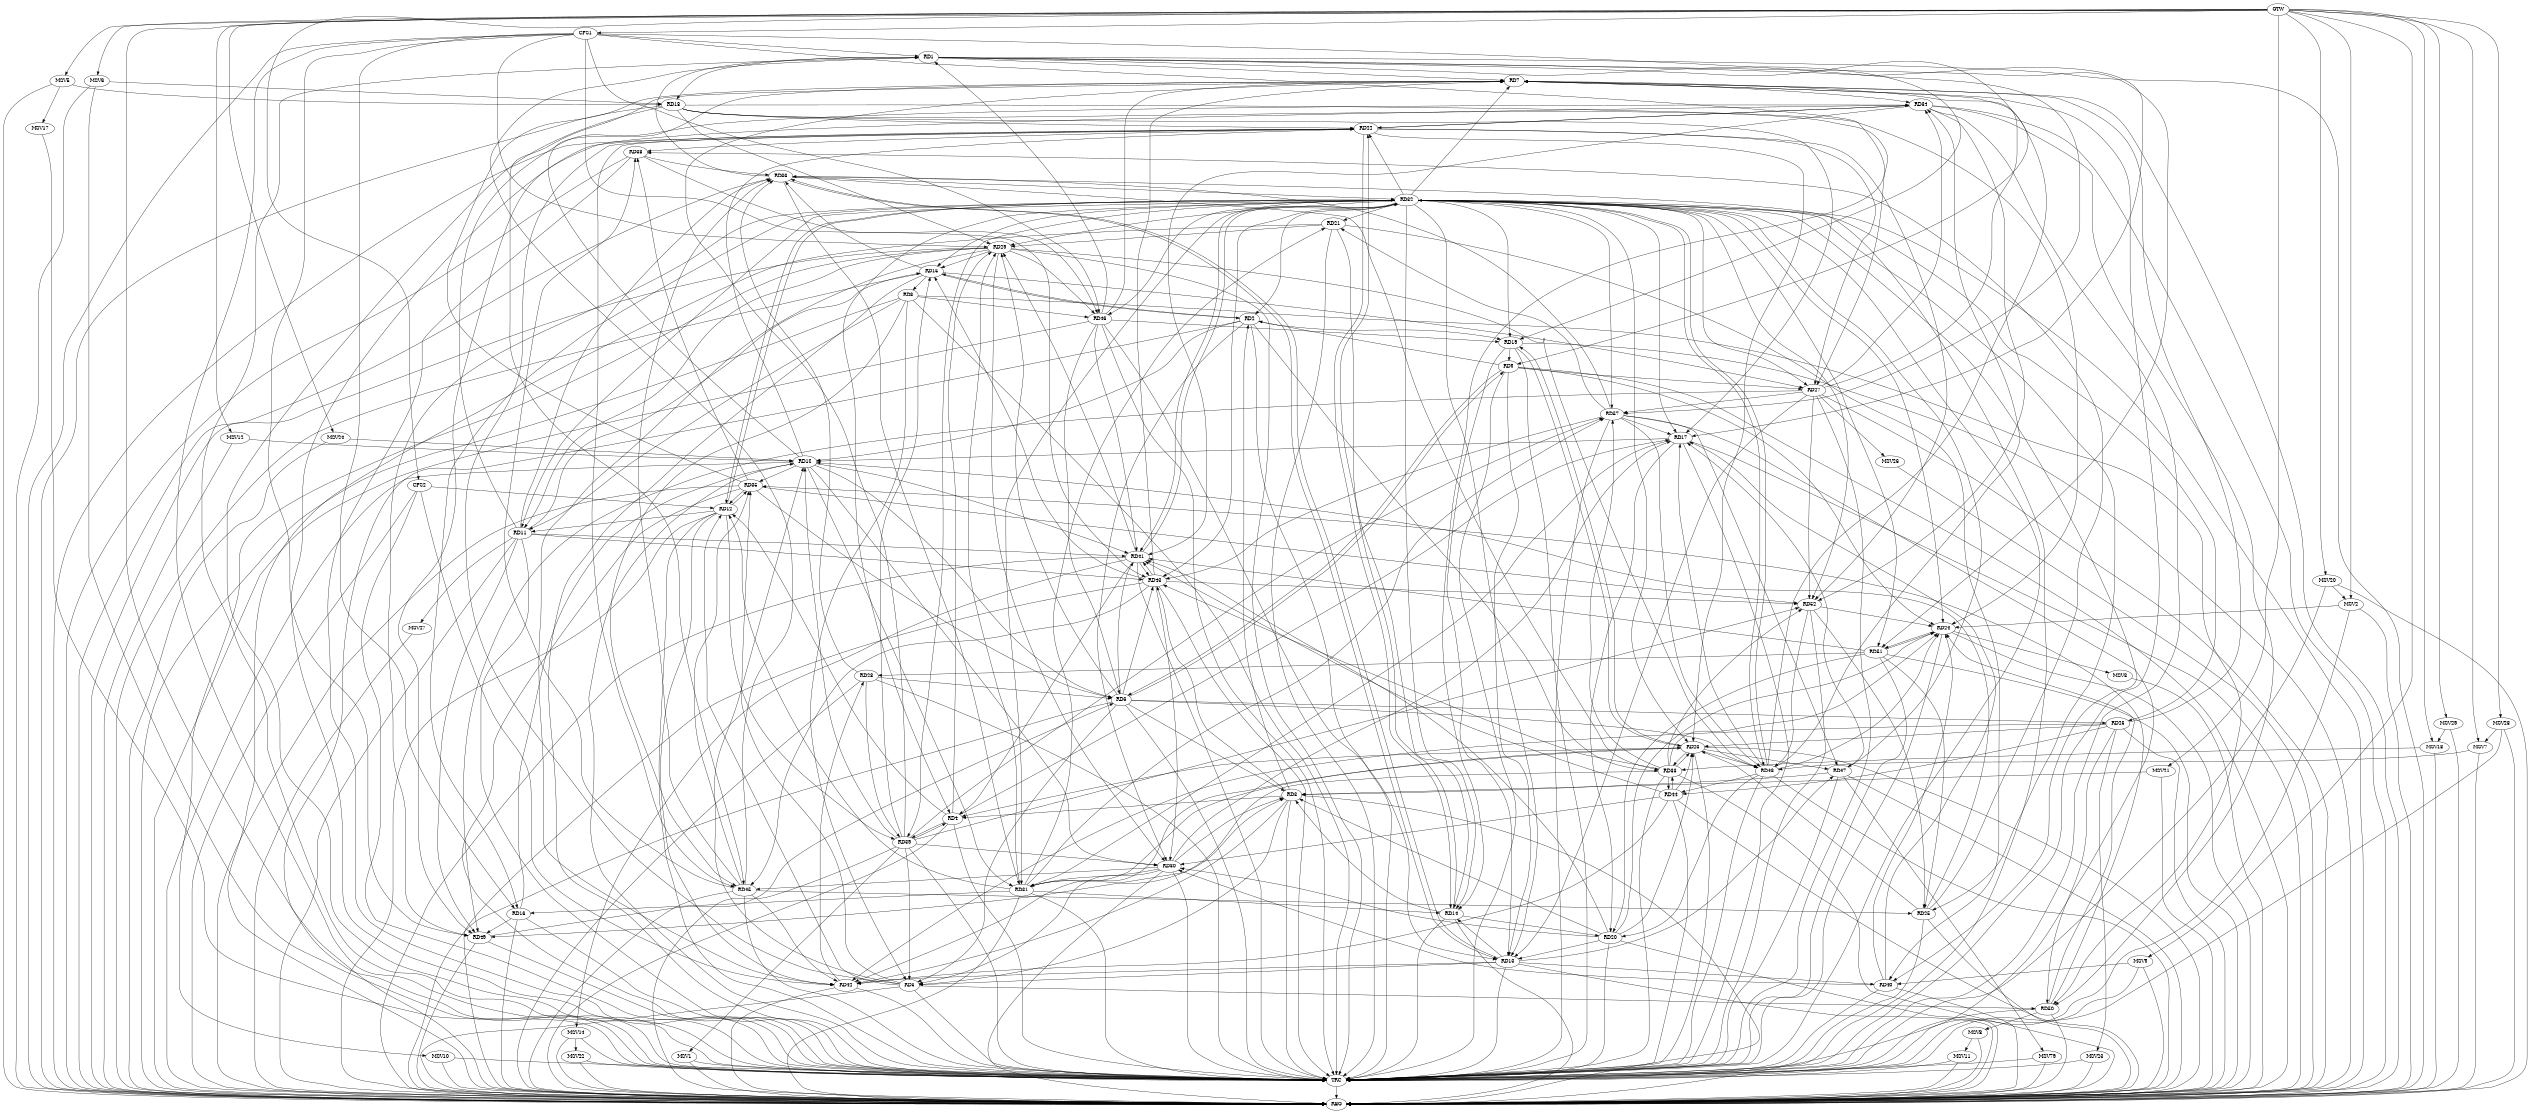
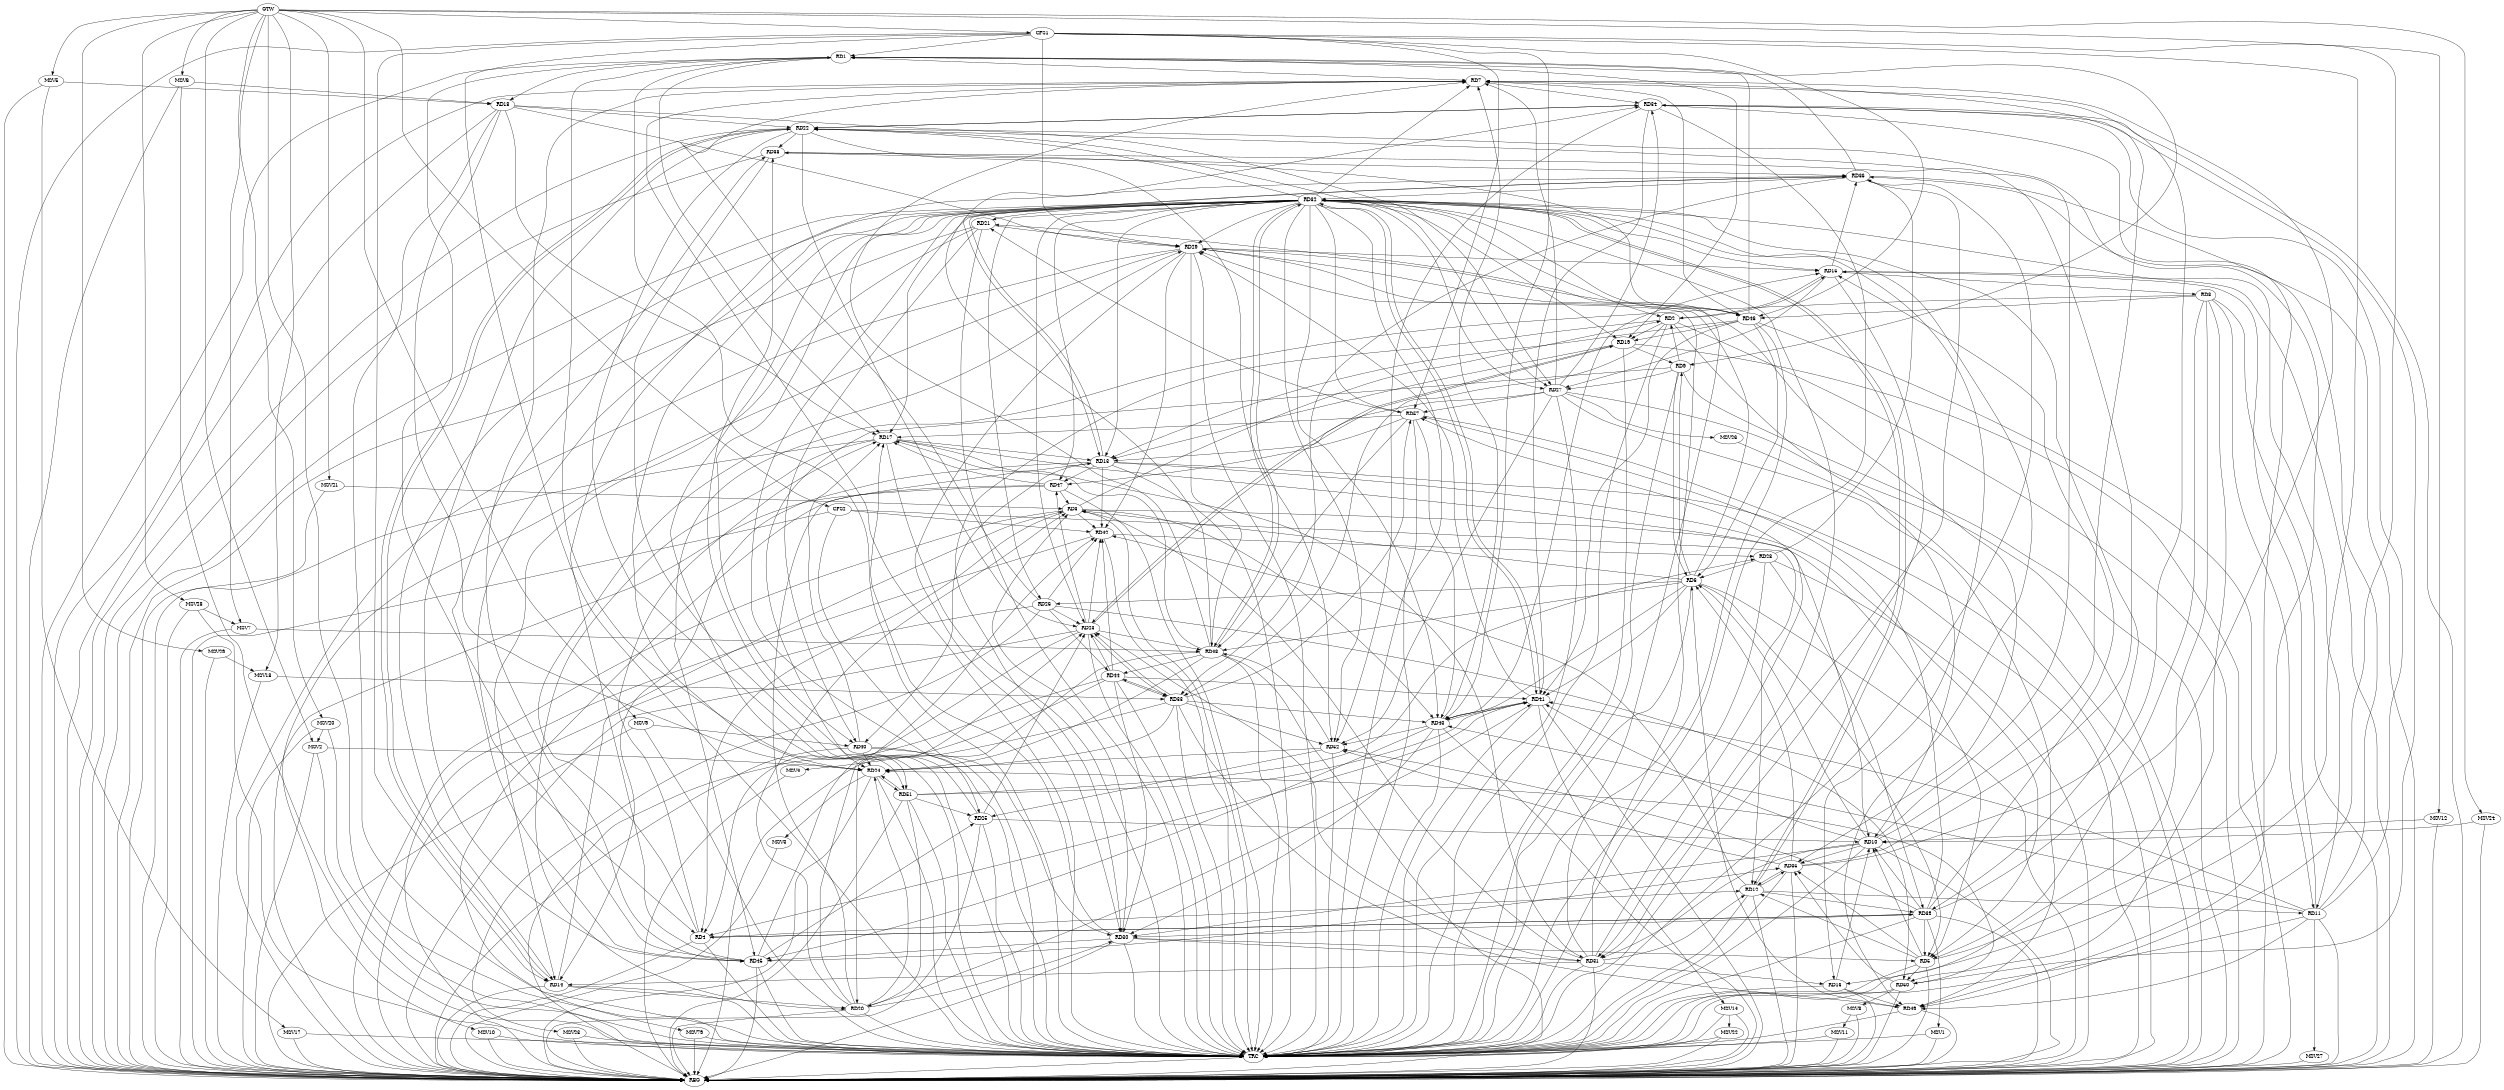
(1268, 197) -> none
(717, 324) -> (1788, 384)
(1496, 667) -> (992, 449)
none -> (793, 771)
none -> (480, 1079)
